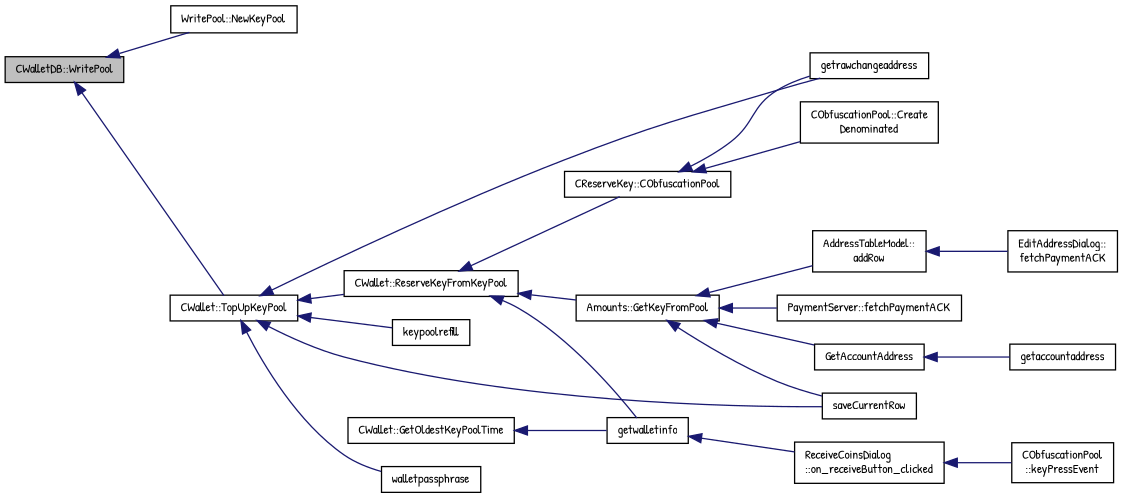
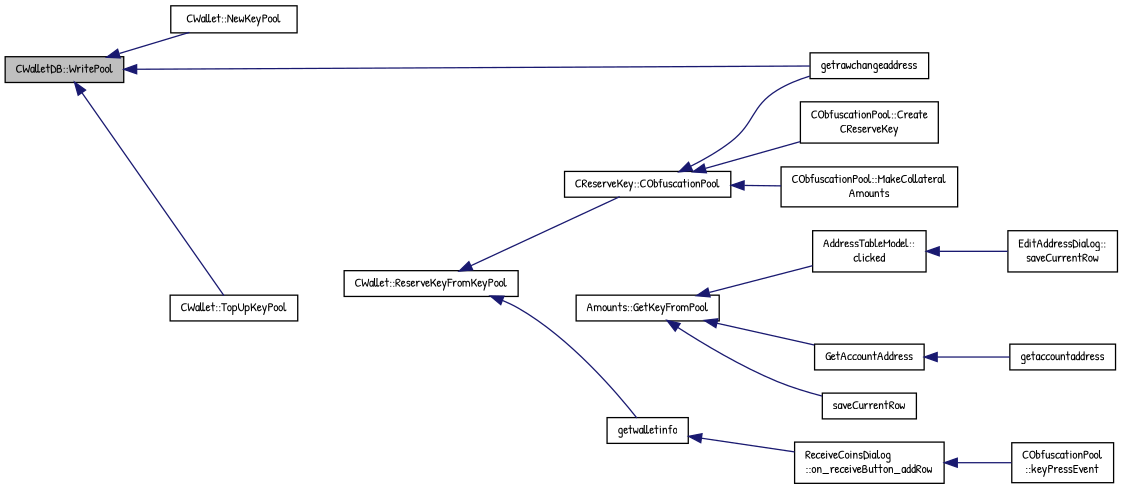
(234, 19) -> (234, 19)
(869, 122) -> (869, 122)
(541, 169) -> (473, 68)
none -> (869, 187)
(869, 251) -> (869, 251)
(1063, 251) -> (1063, 251)
(327, 296) -> none
(554, 297) -> none
(869, 308) -> none
(431, 333) -> none
(541, 392) -> none
(431, 430) -> none
(869, 463) -> (869, 463)
(431, 479) -> none
